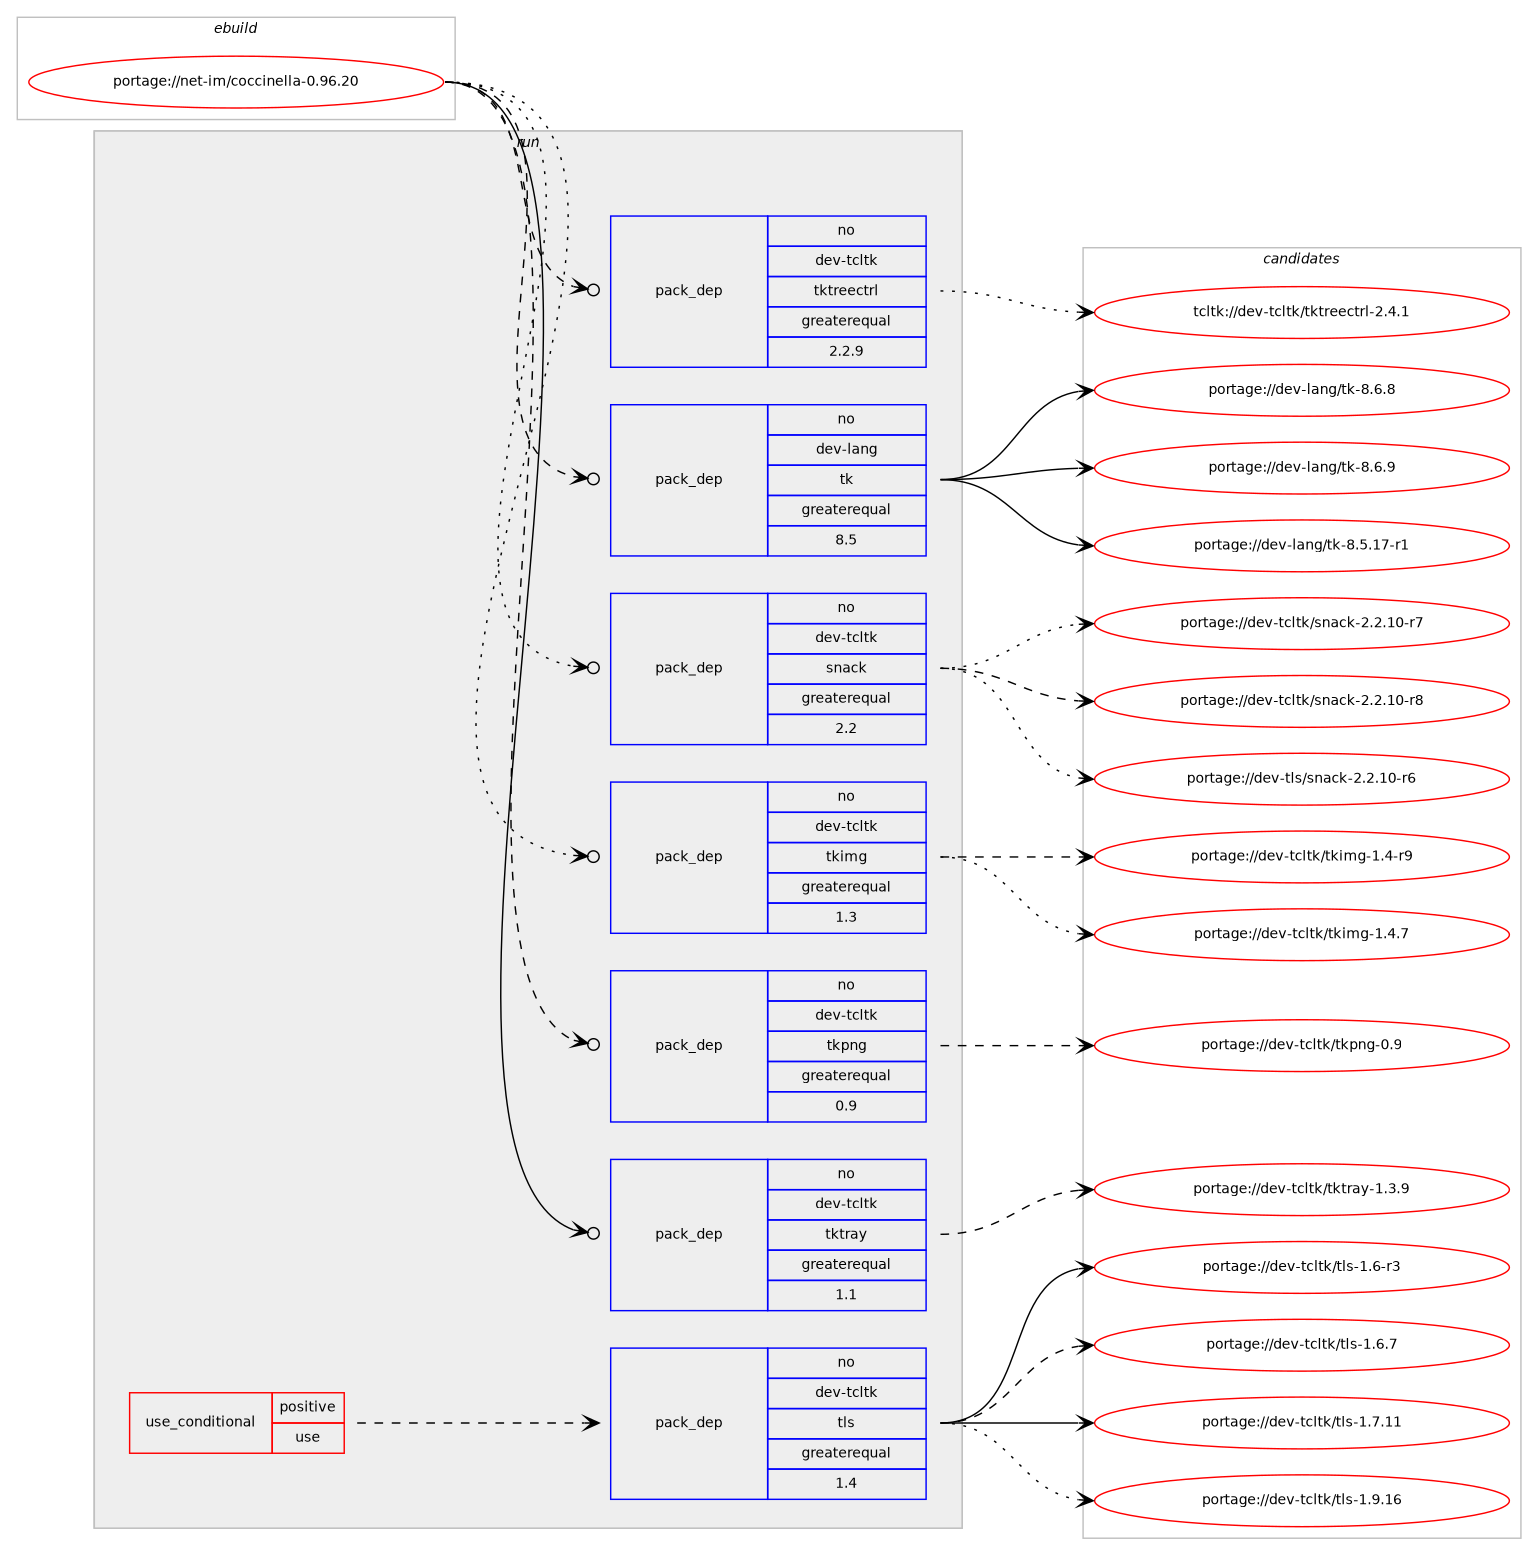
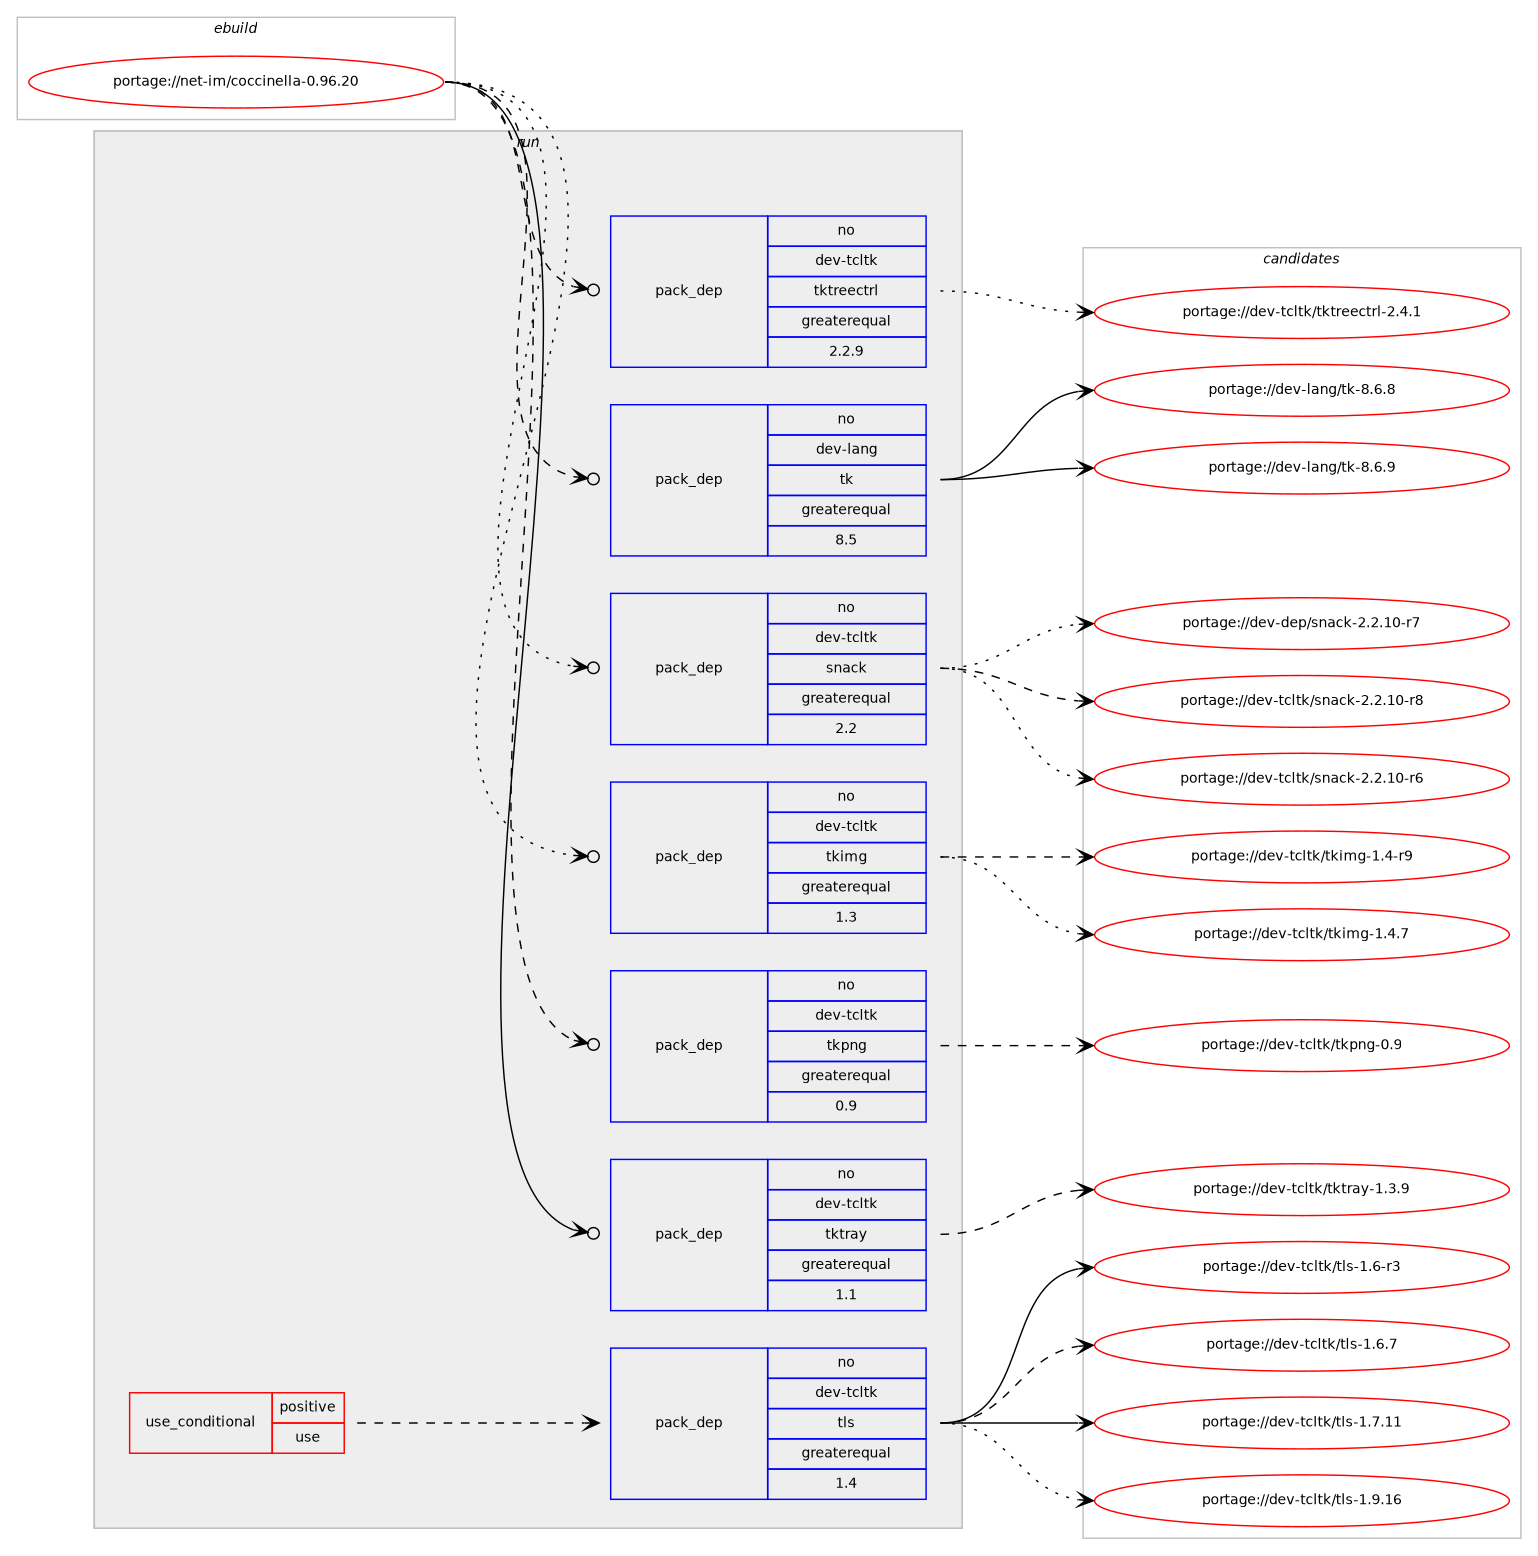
(1302, 313) -> (1302, 313)
(1302, 546) -> none
(1302, 624) -> (1302, 624)
(1302, 779) -> (1302, 779)
